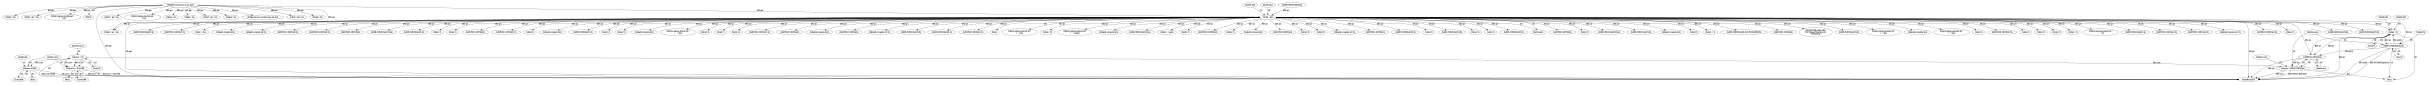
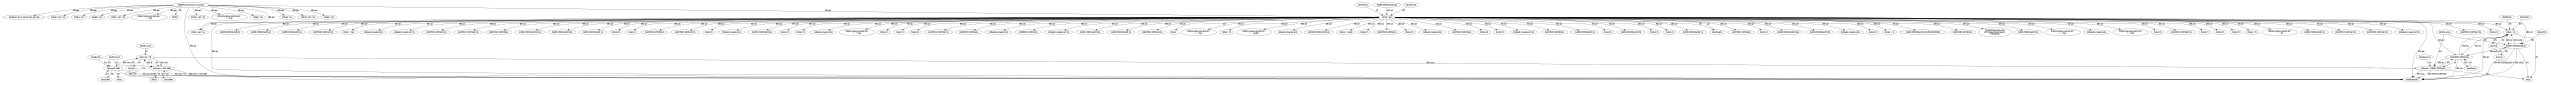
none -> (593, 32)
